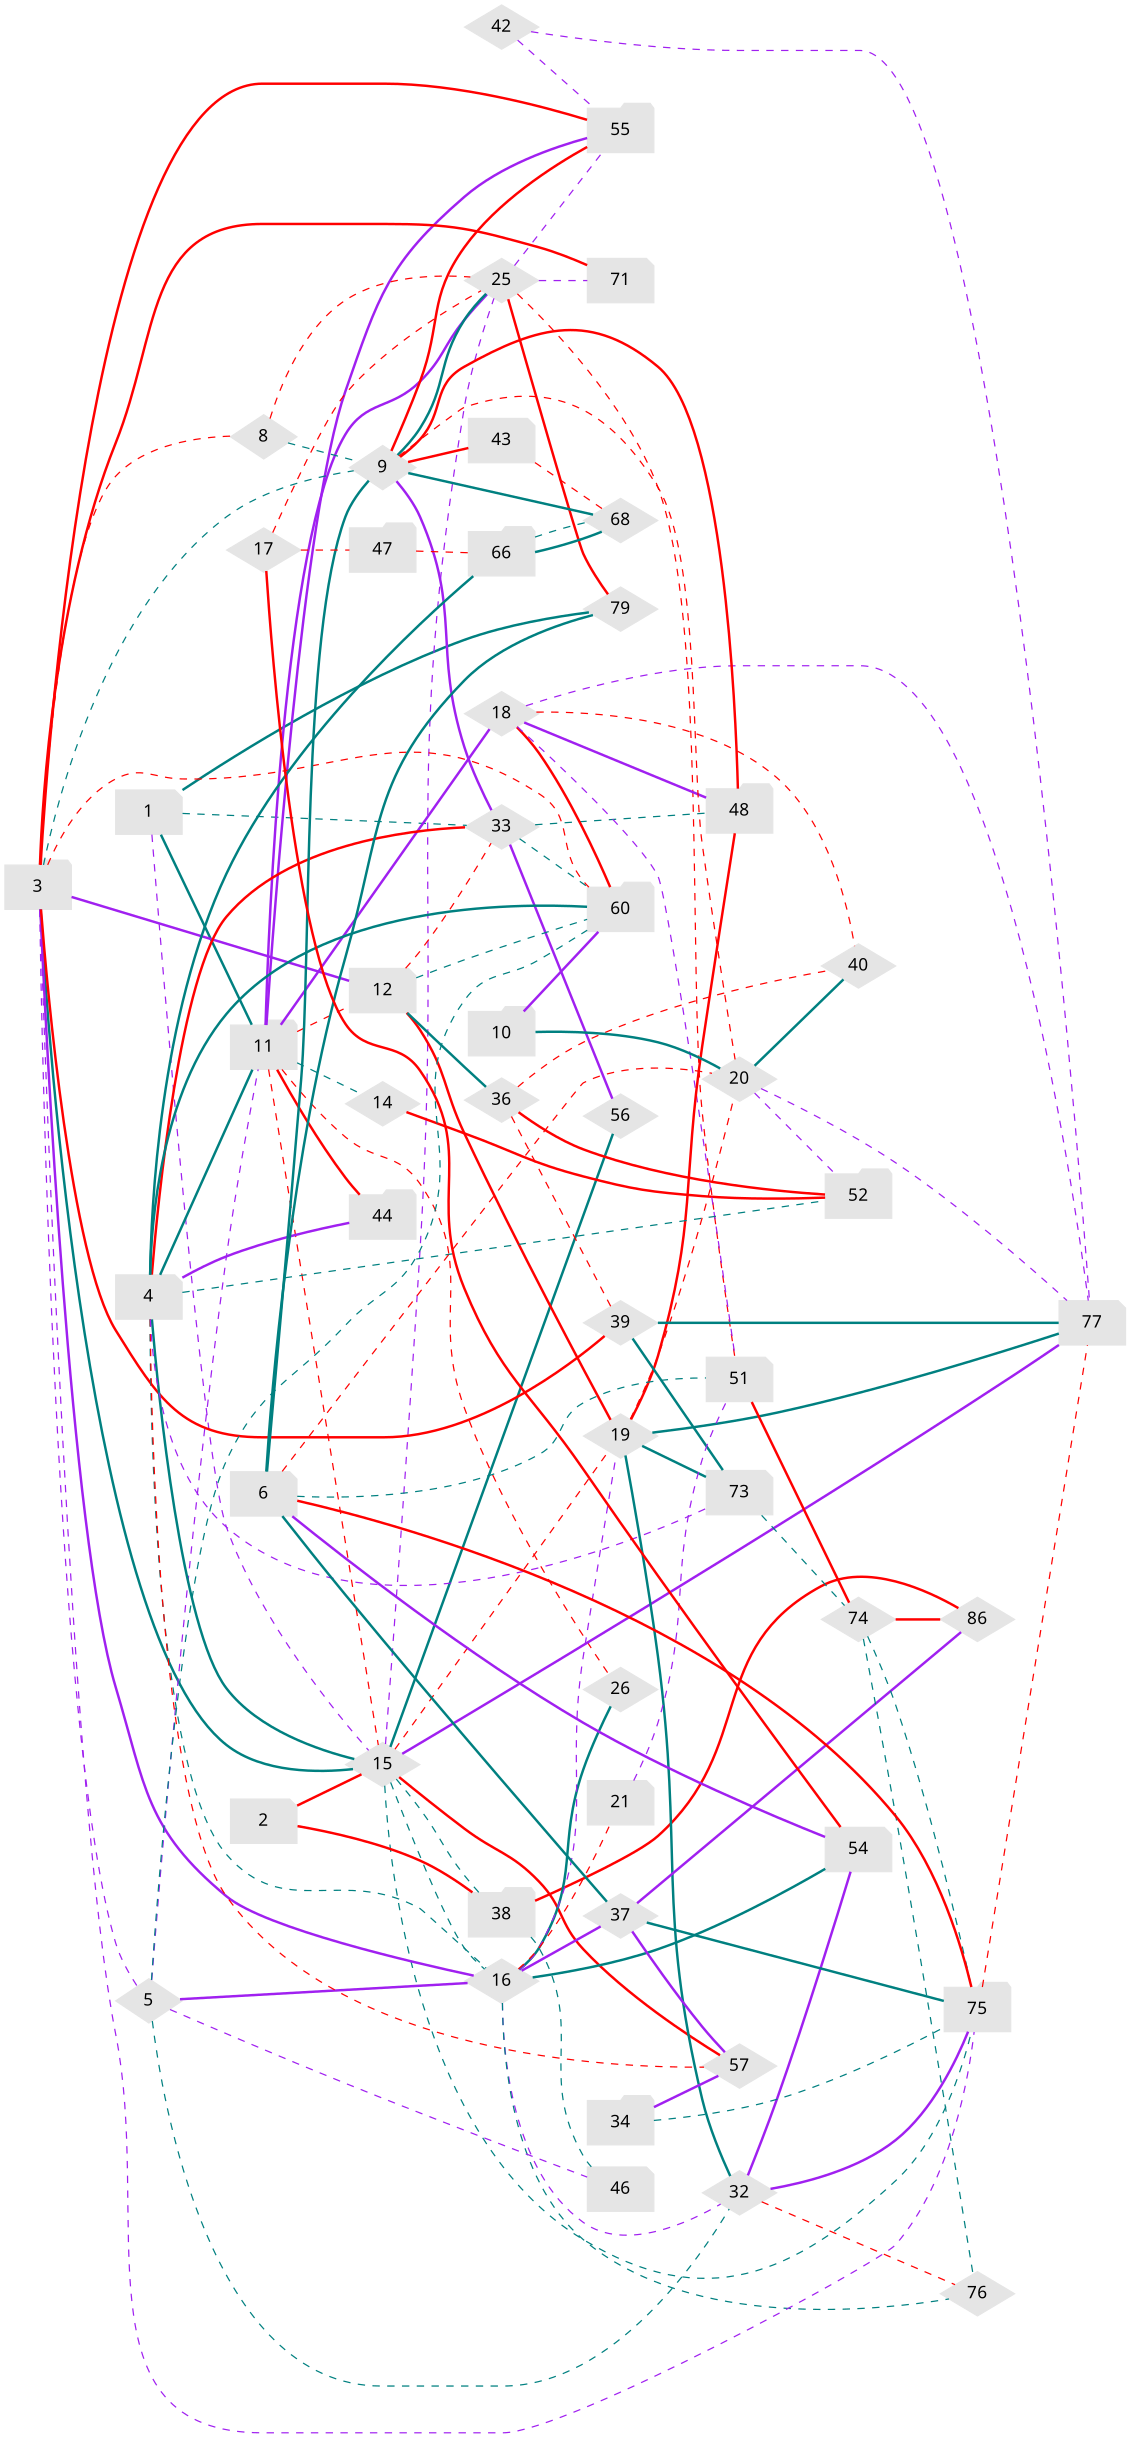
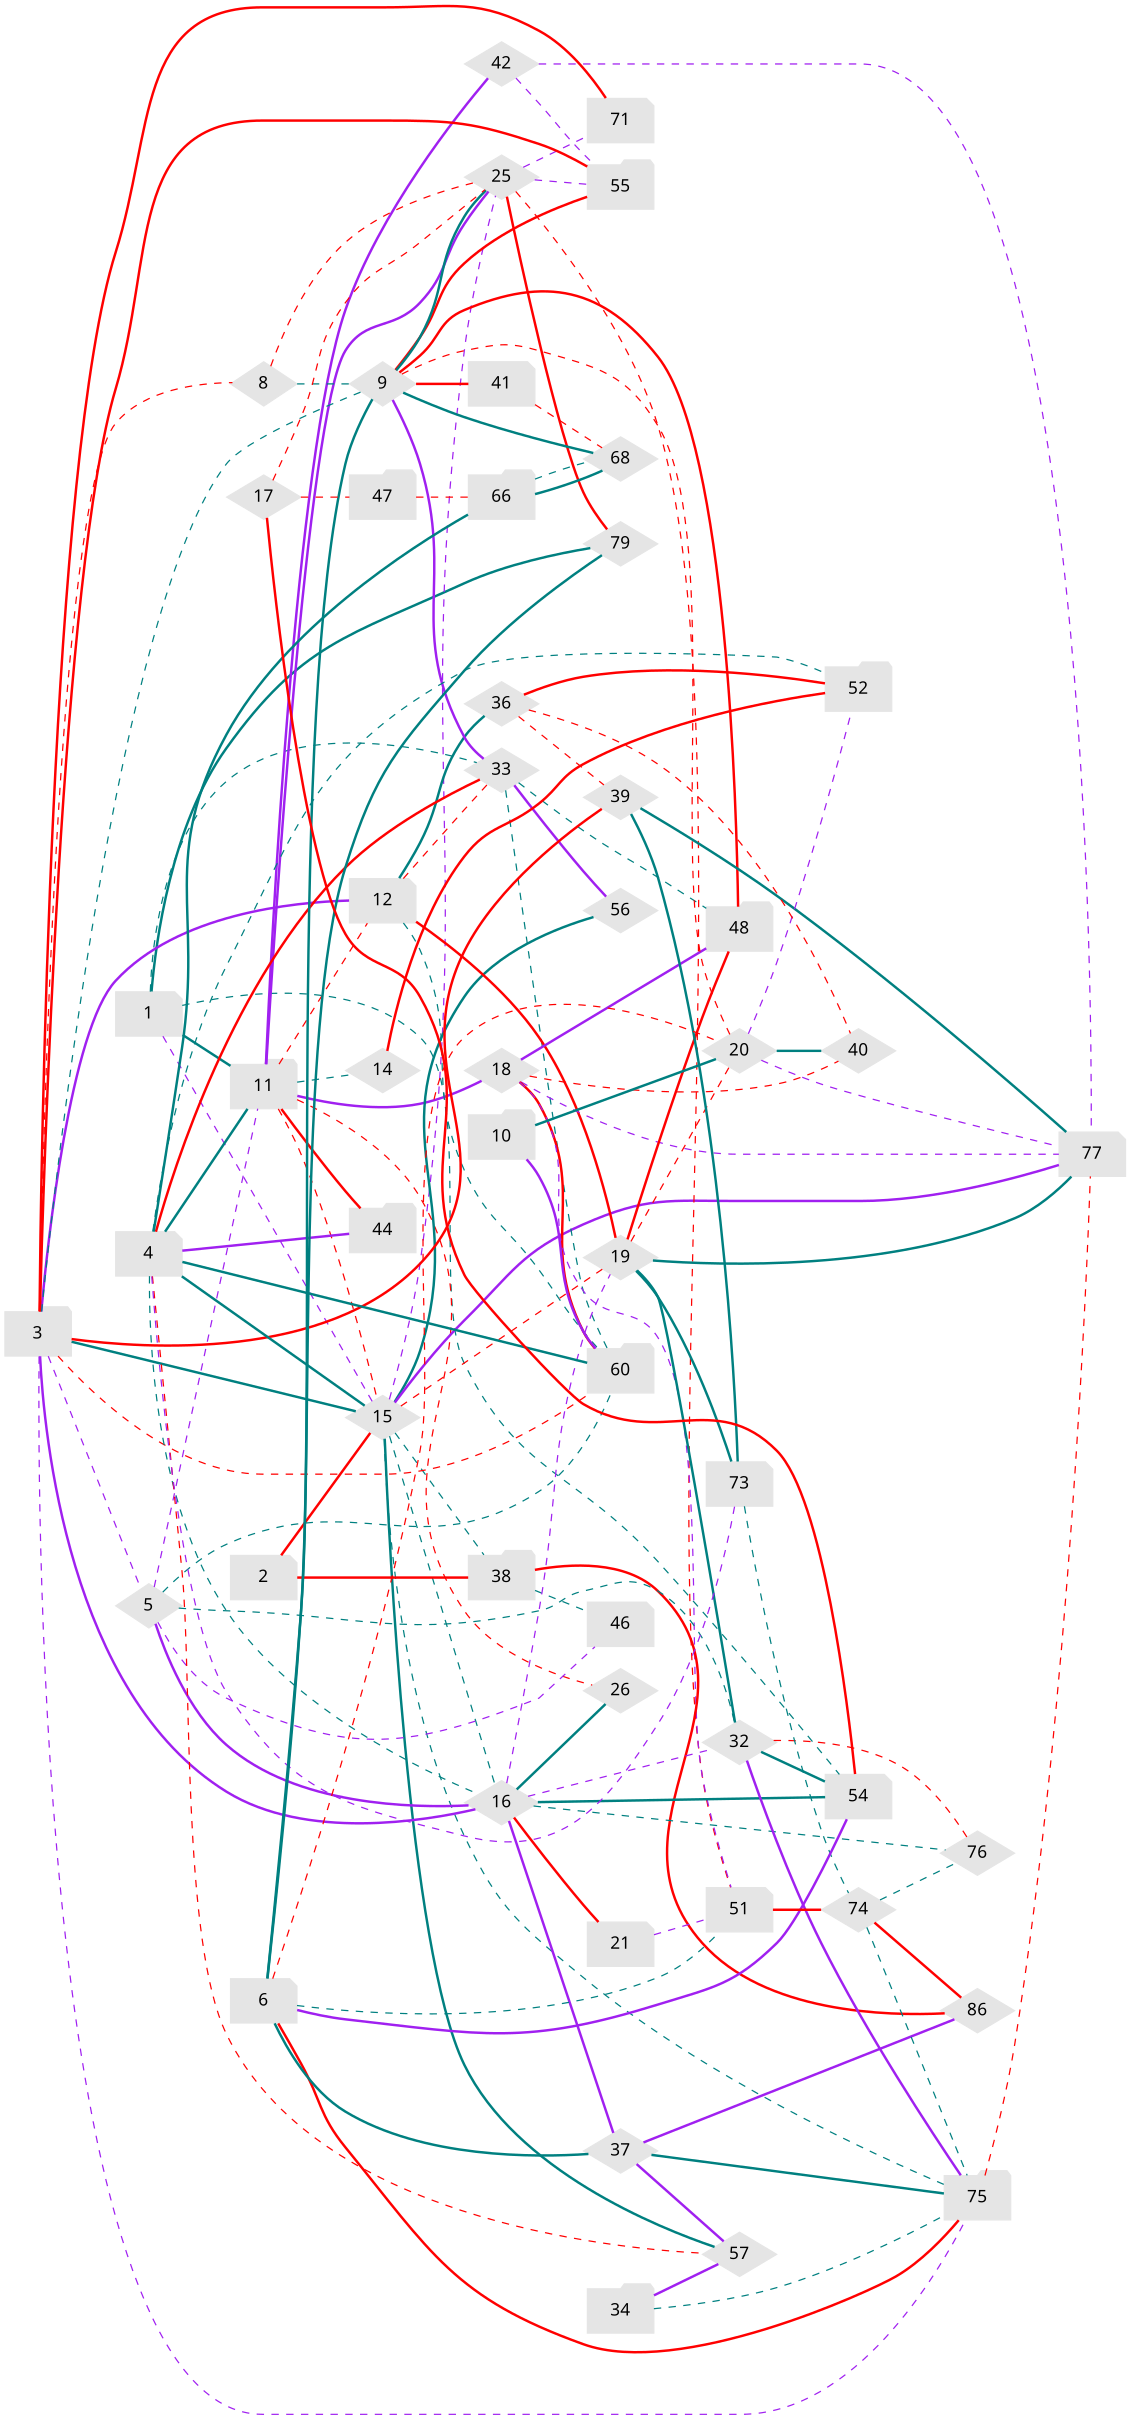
(337, 424) -> (330, 370)
(502, 441) -> (502, 384)
none -> (461, 1352)
(570, 1901) -> (555, 1871)
(566, 1924) -> (426, 1912)
(802, 2025) -> (793, 1767)
